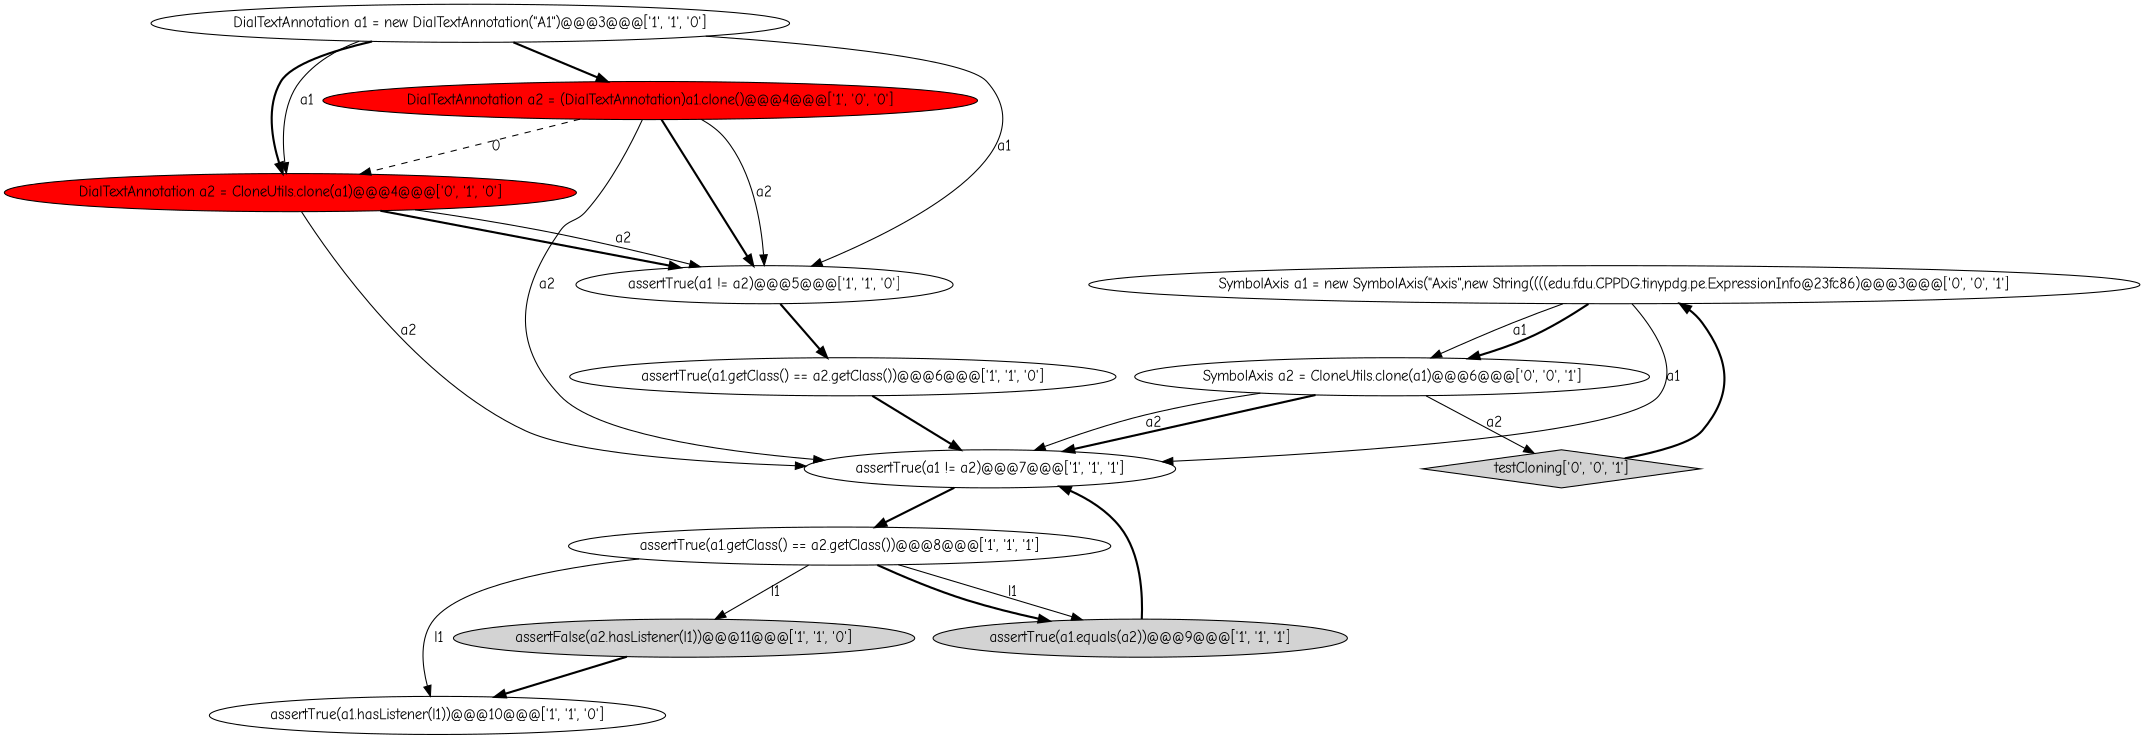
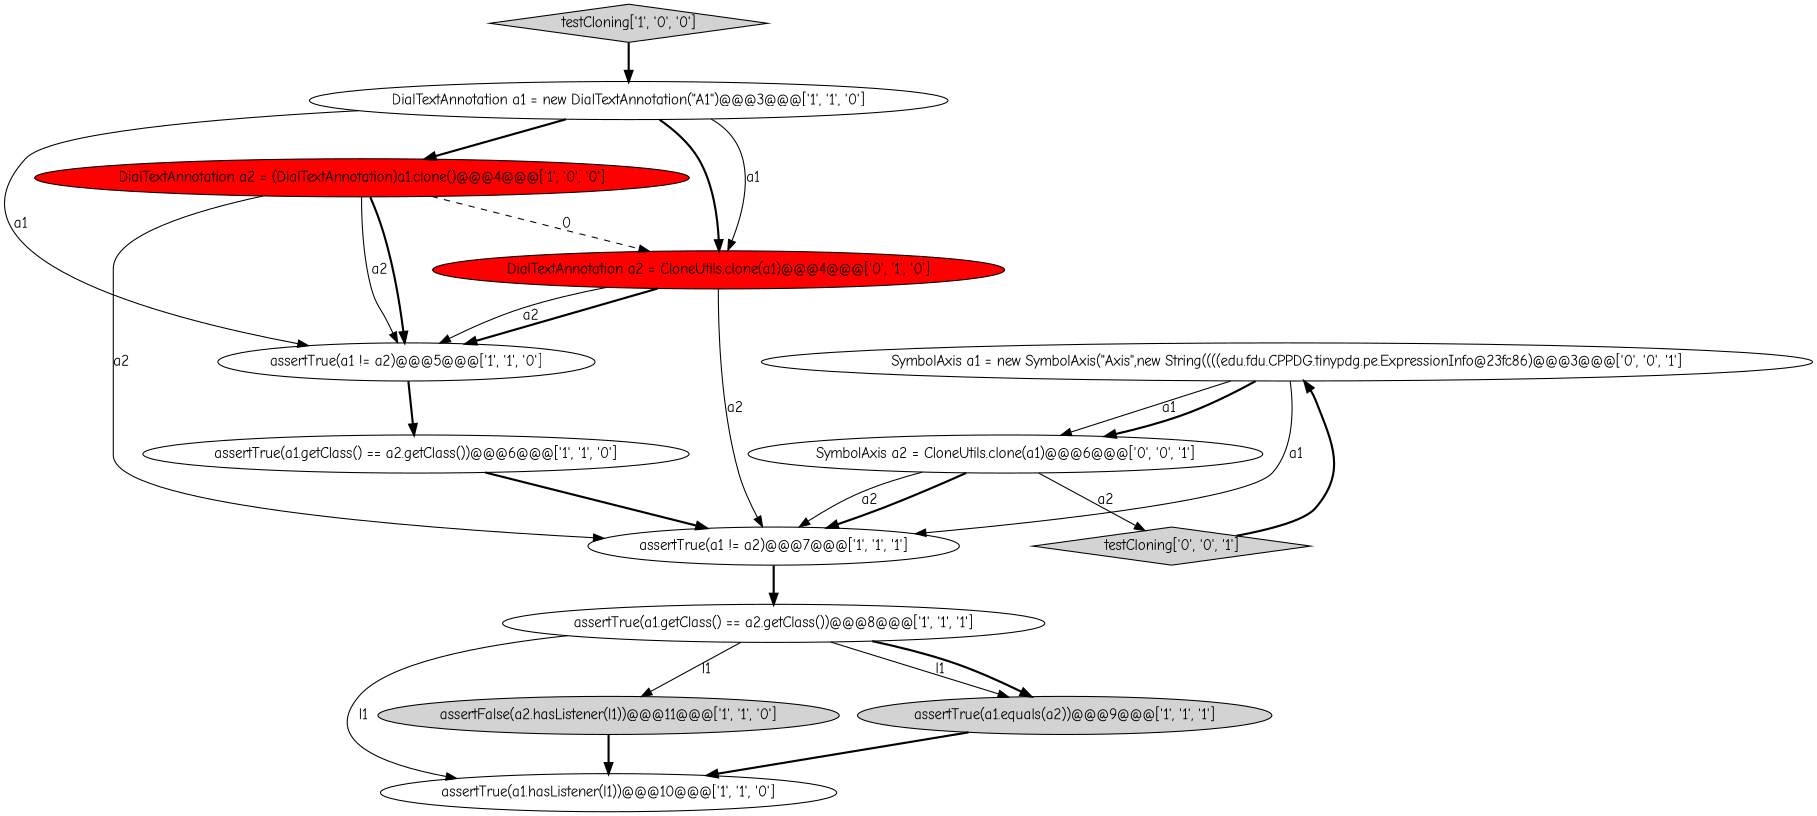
none -> (629, 23)
(1129, 541) -> (843, 753)
